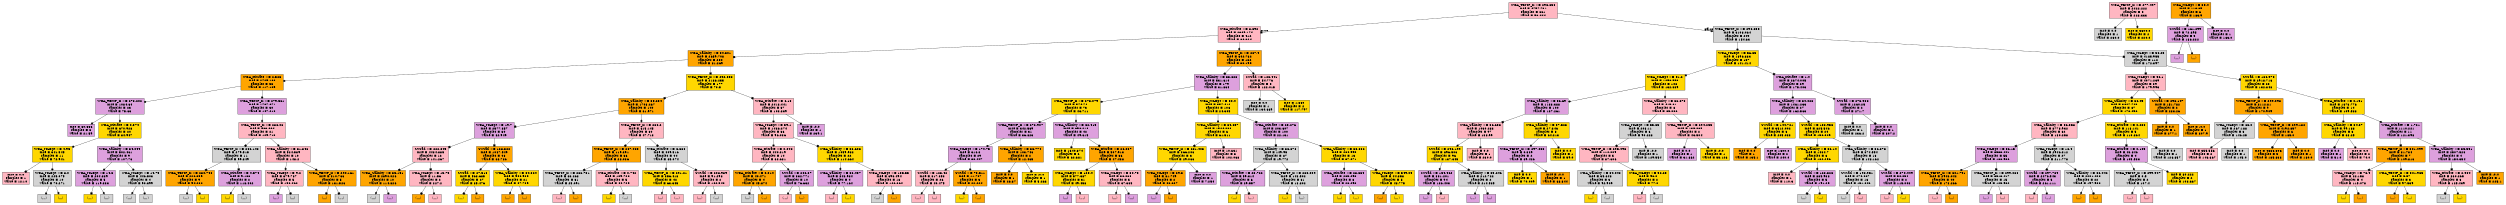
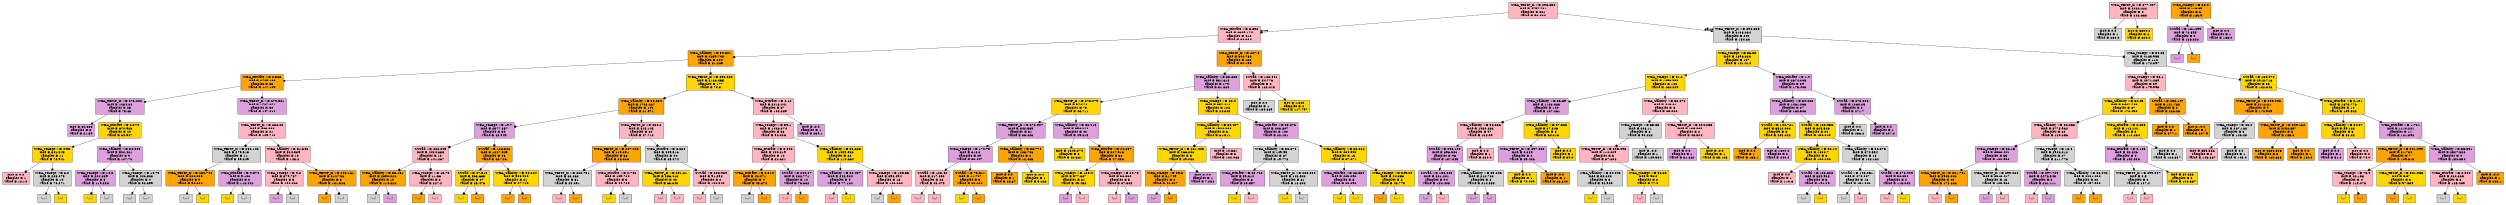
(1445, 154) -> (1445, 154)
